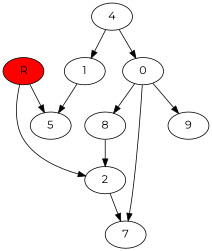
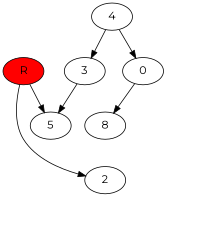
(85, 71) -> (85, 71)
(188, 126) -> none
(105, 149) -> none
(126, 235) -> none
